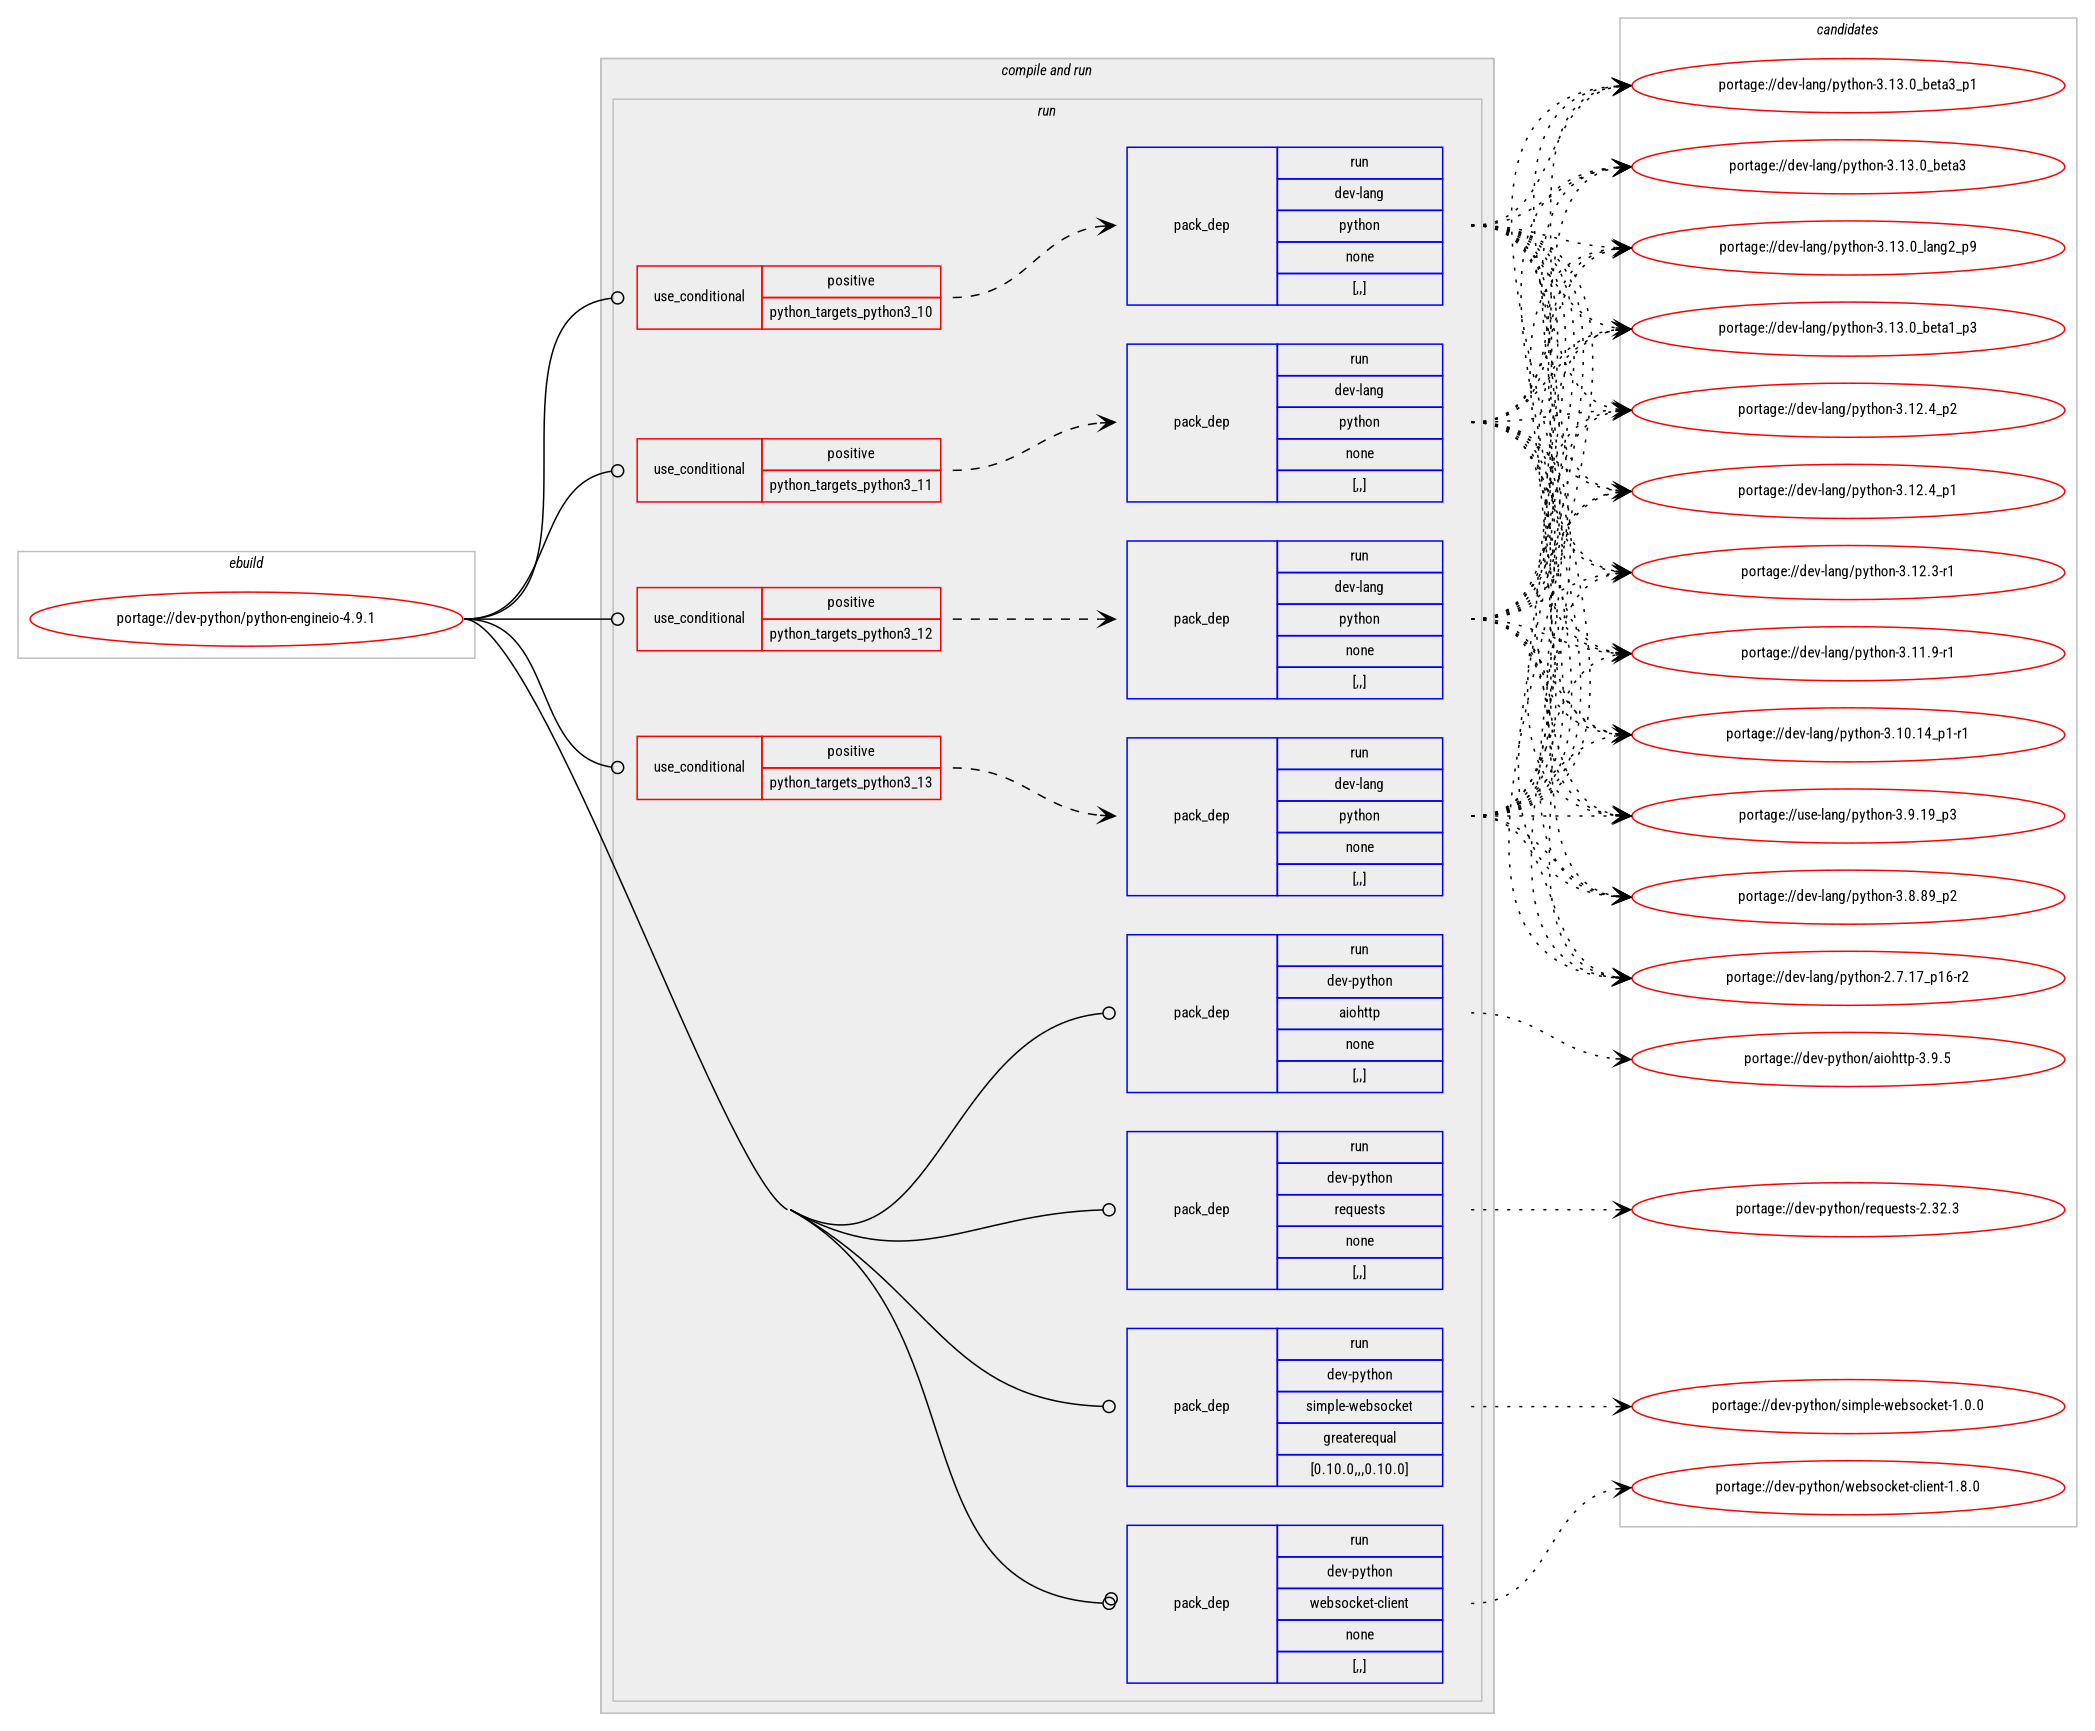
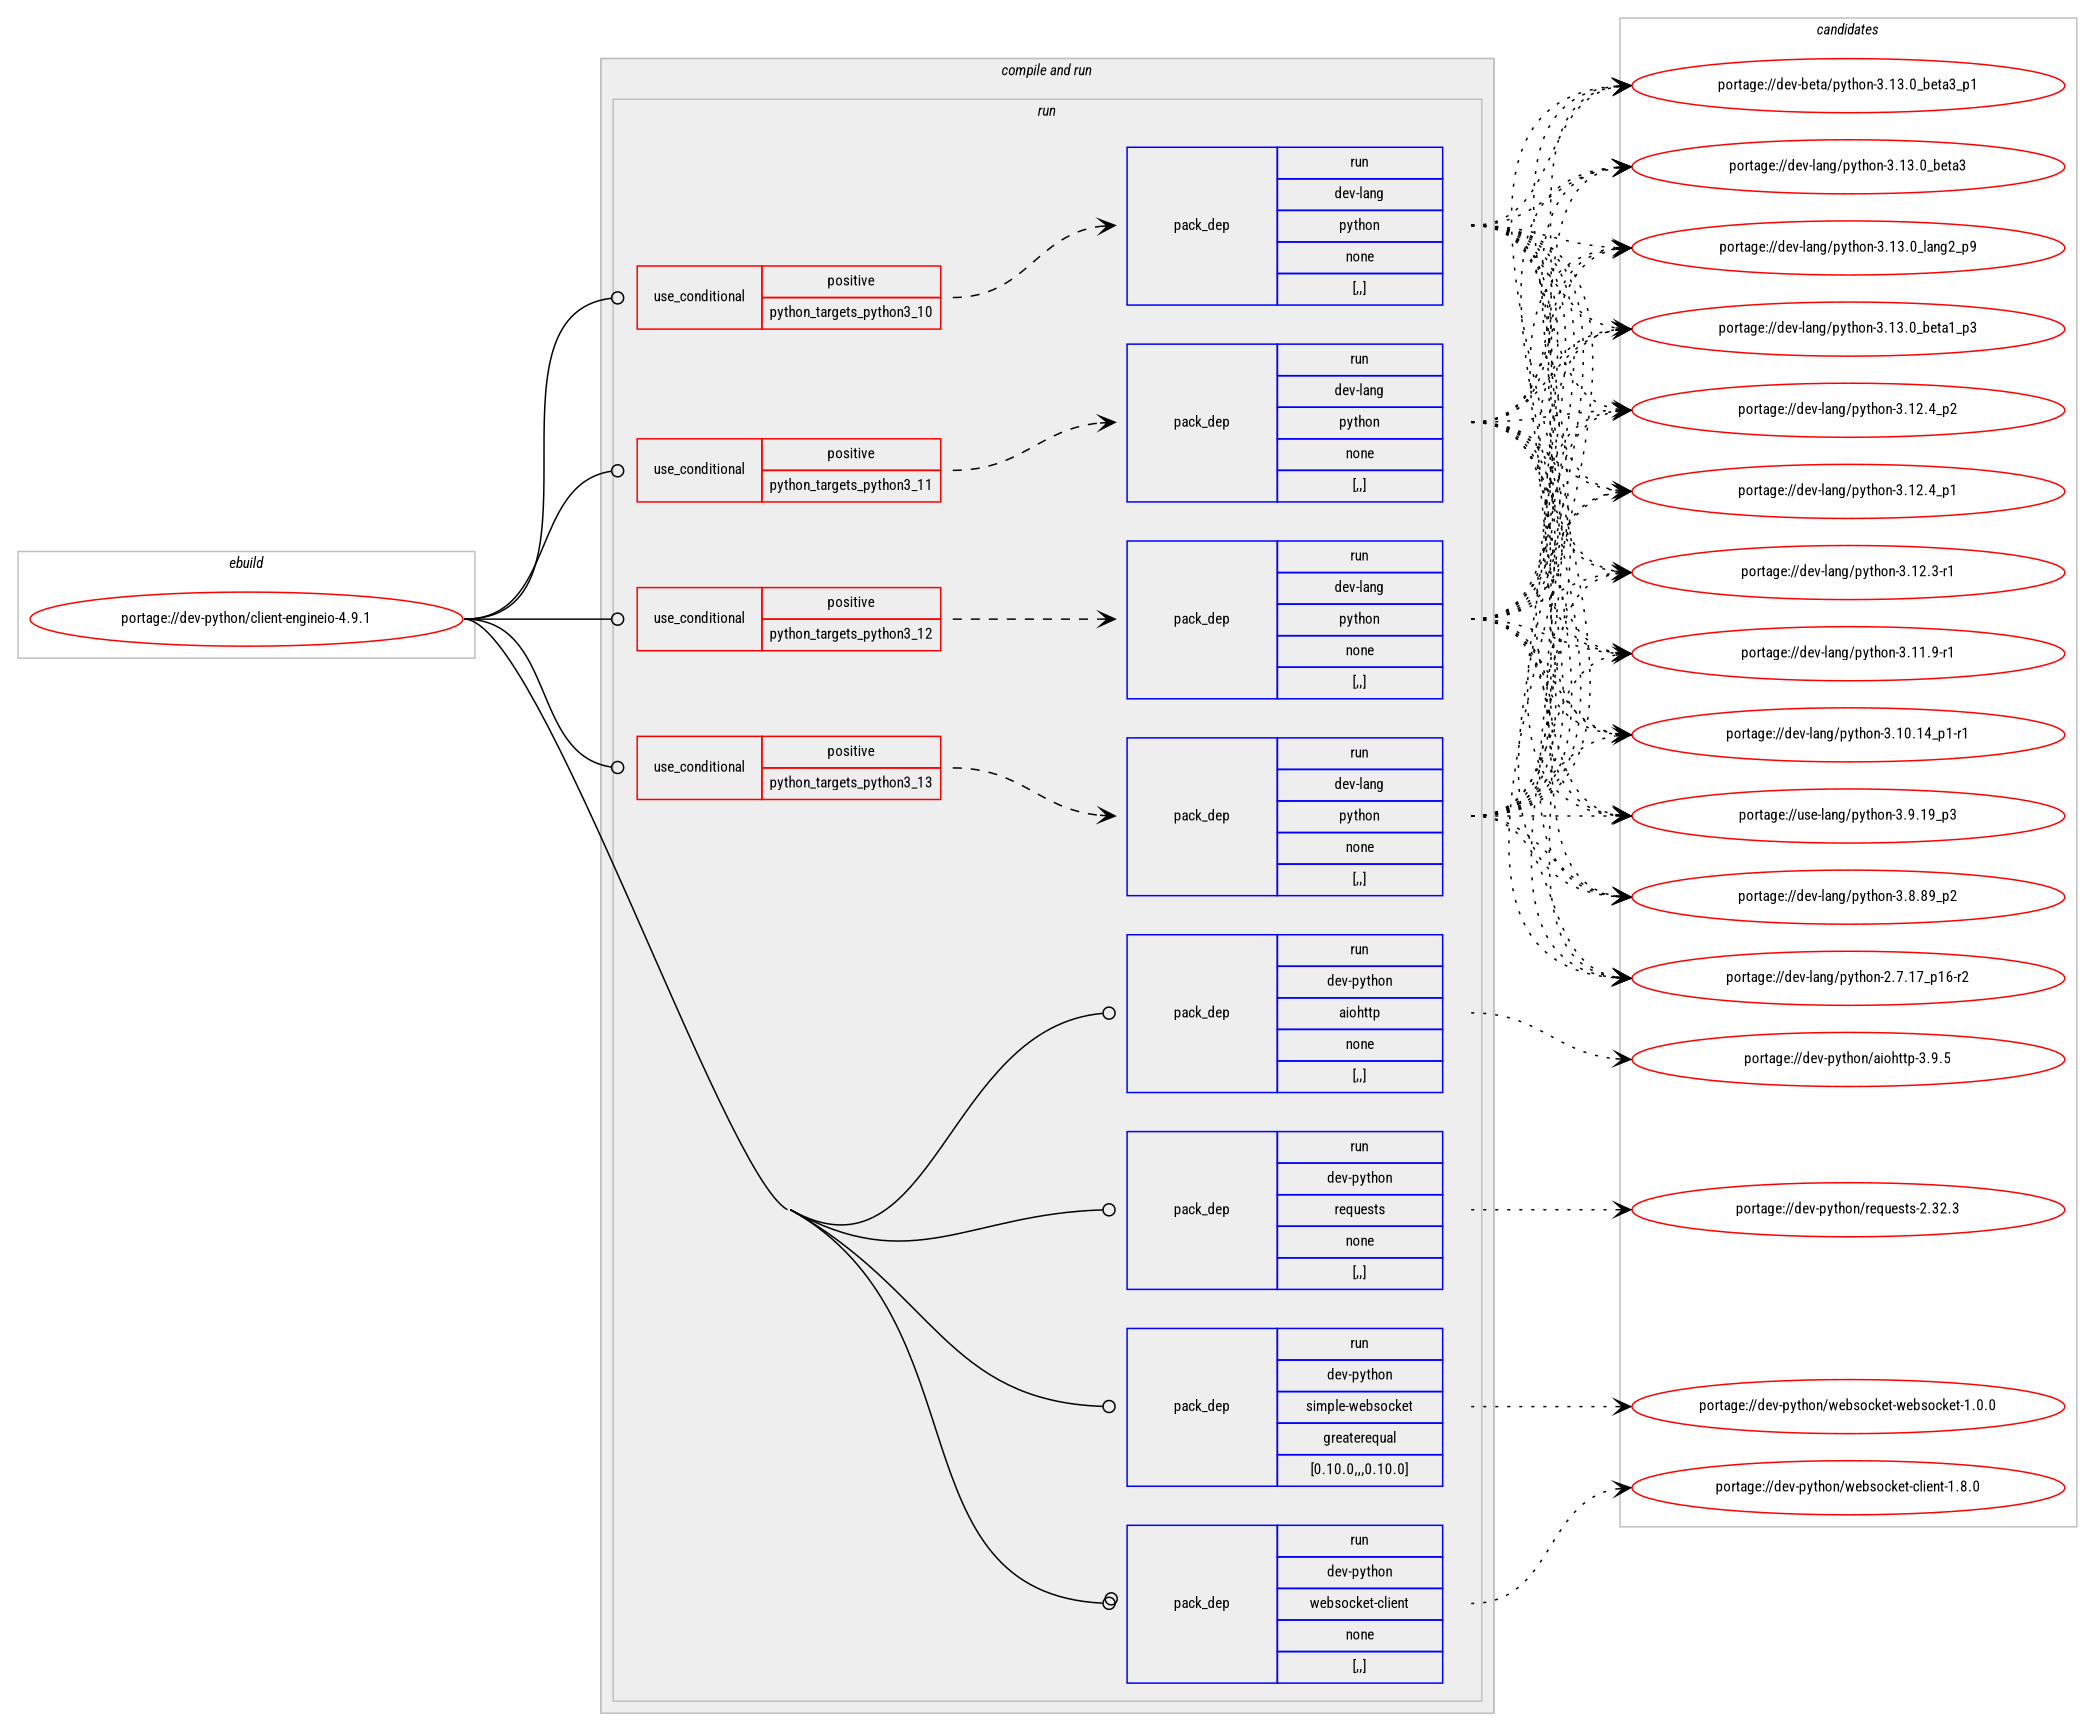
(1848, 86) -> (1848, 86)
(246, 619) -> (246, 619)
(1848, 1407) -> (1848, 1407)
